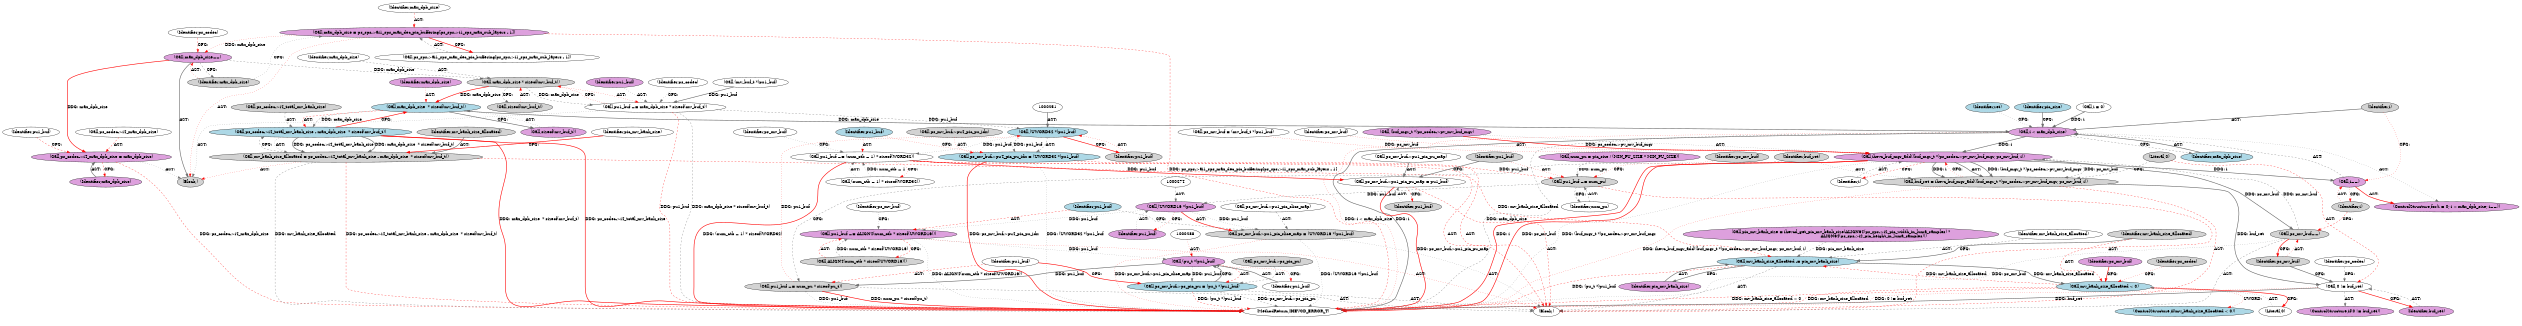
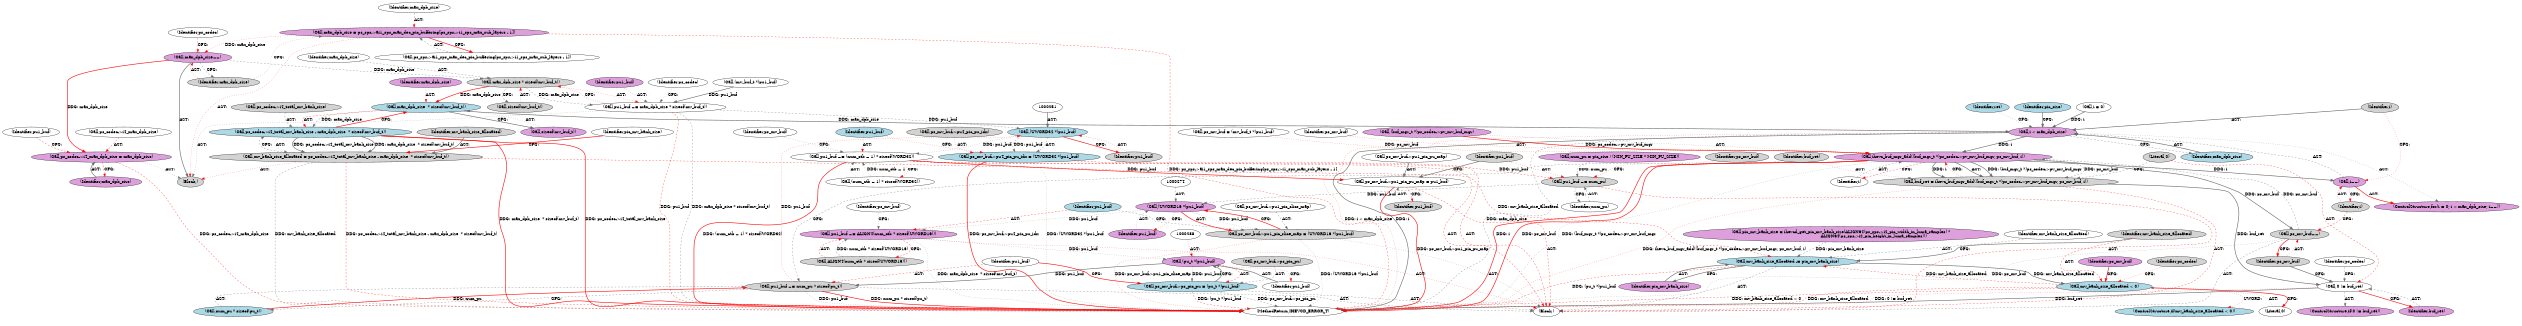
none -> (1245, 216)
(977, 274) -> (977, 274)
none -> (233, 311)
